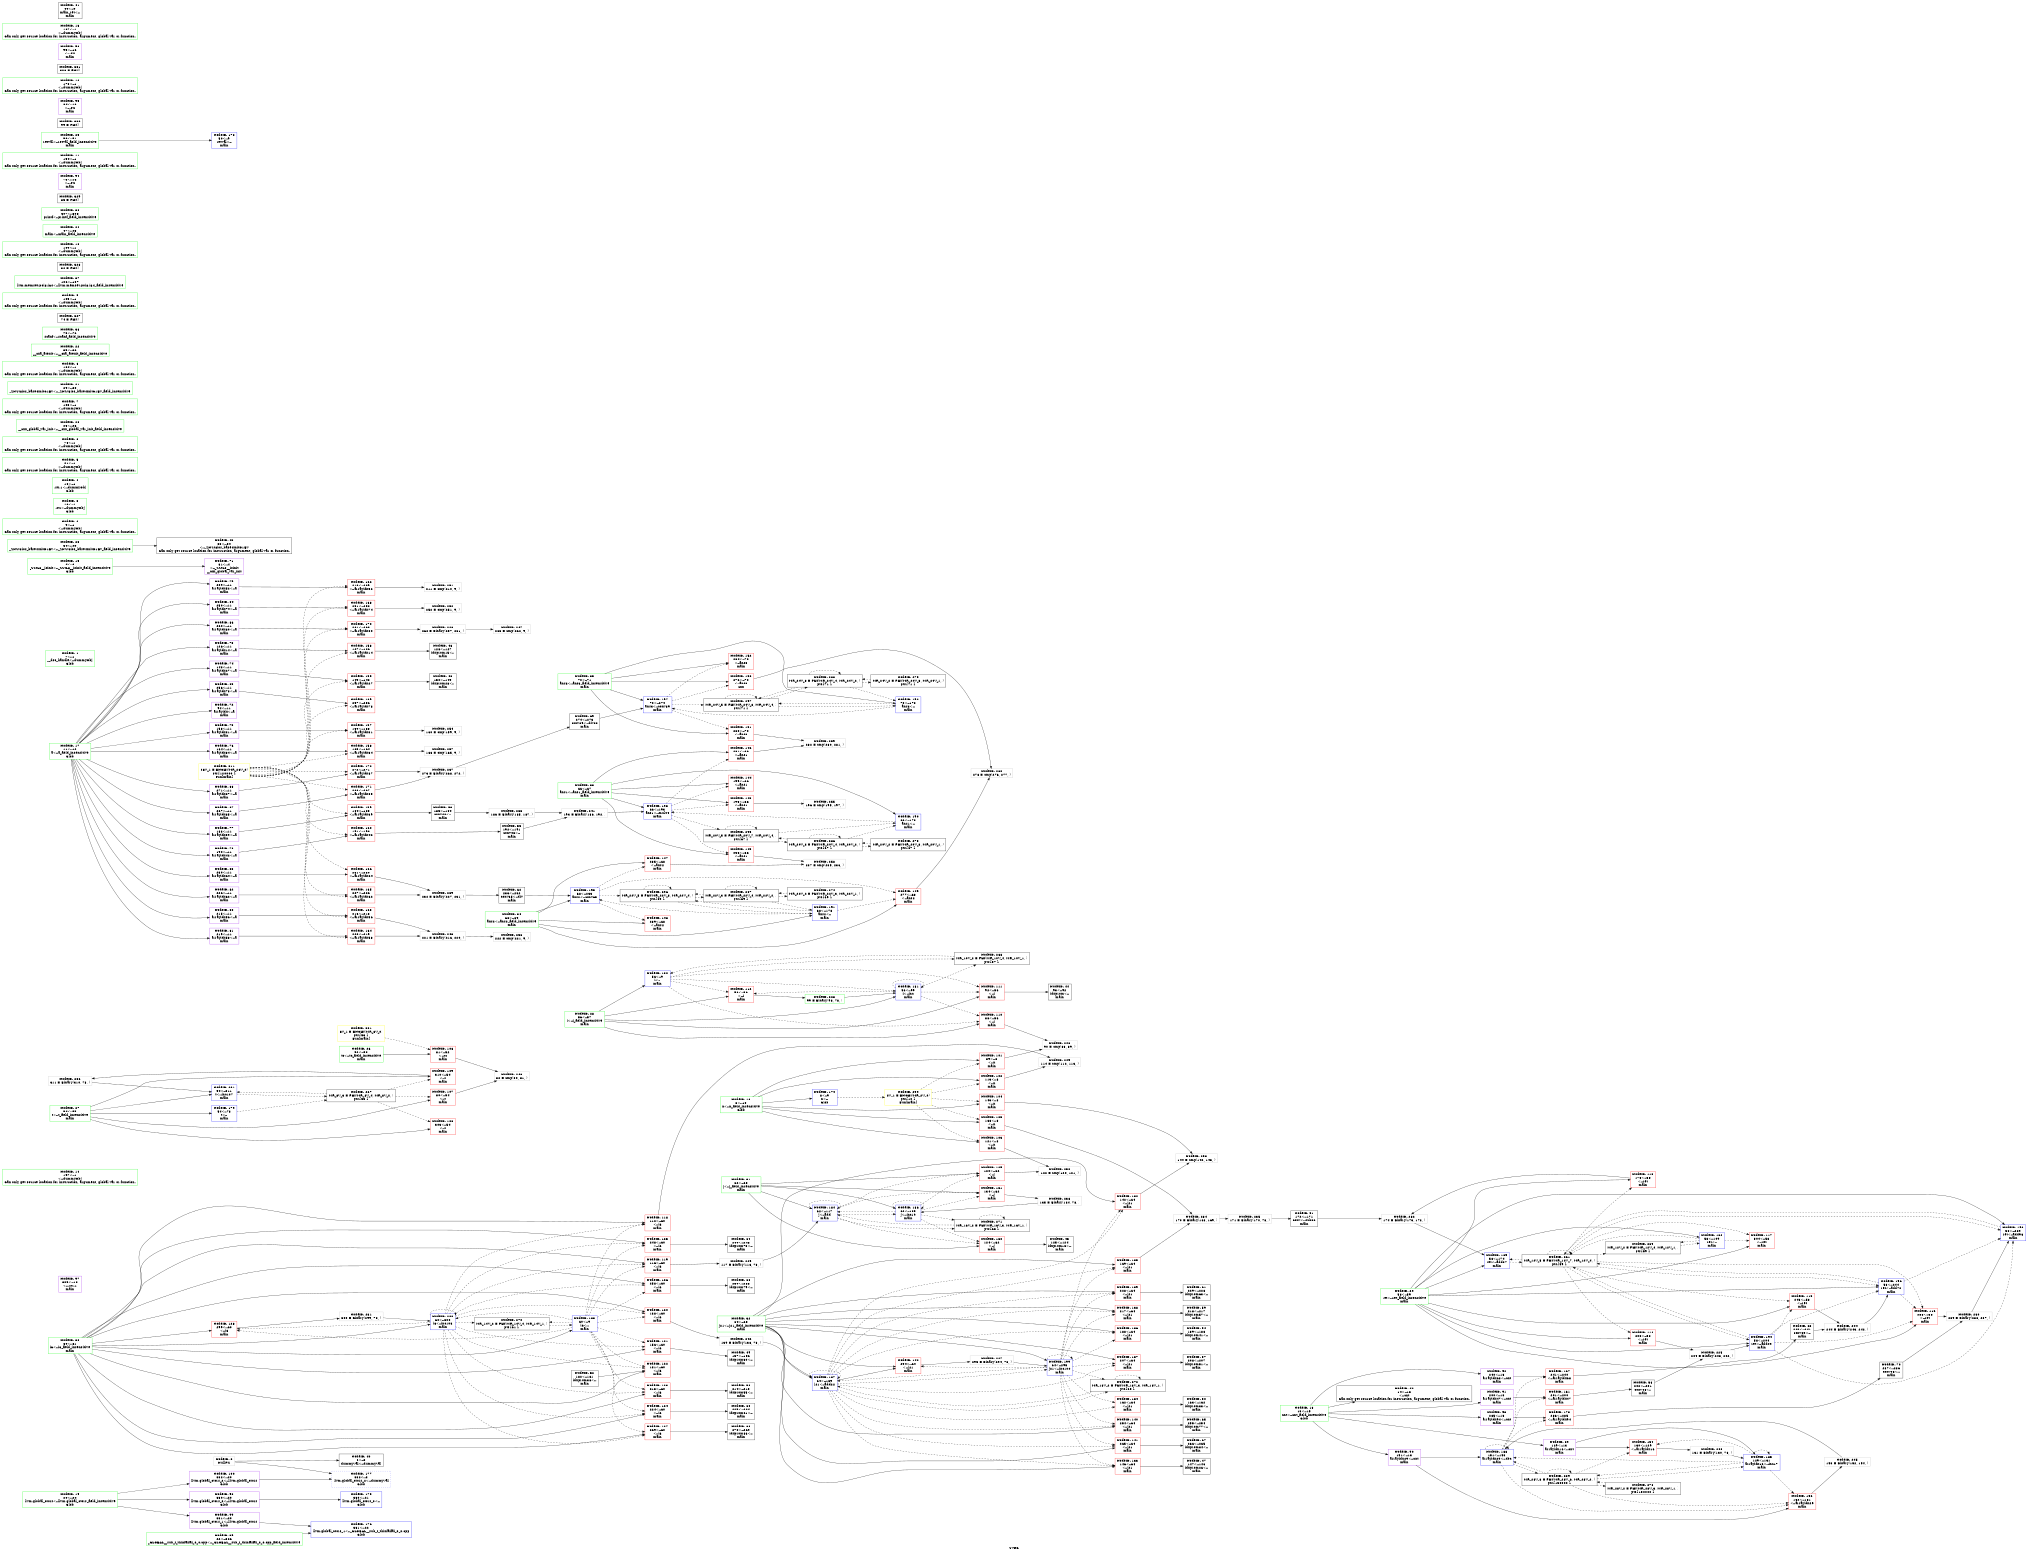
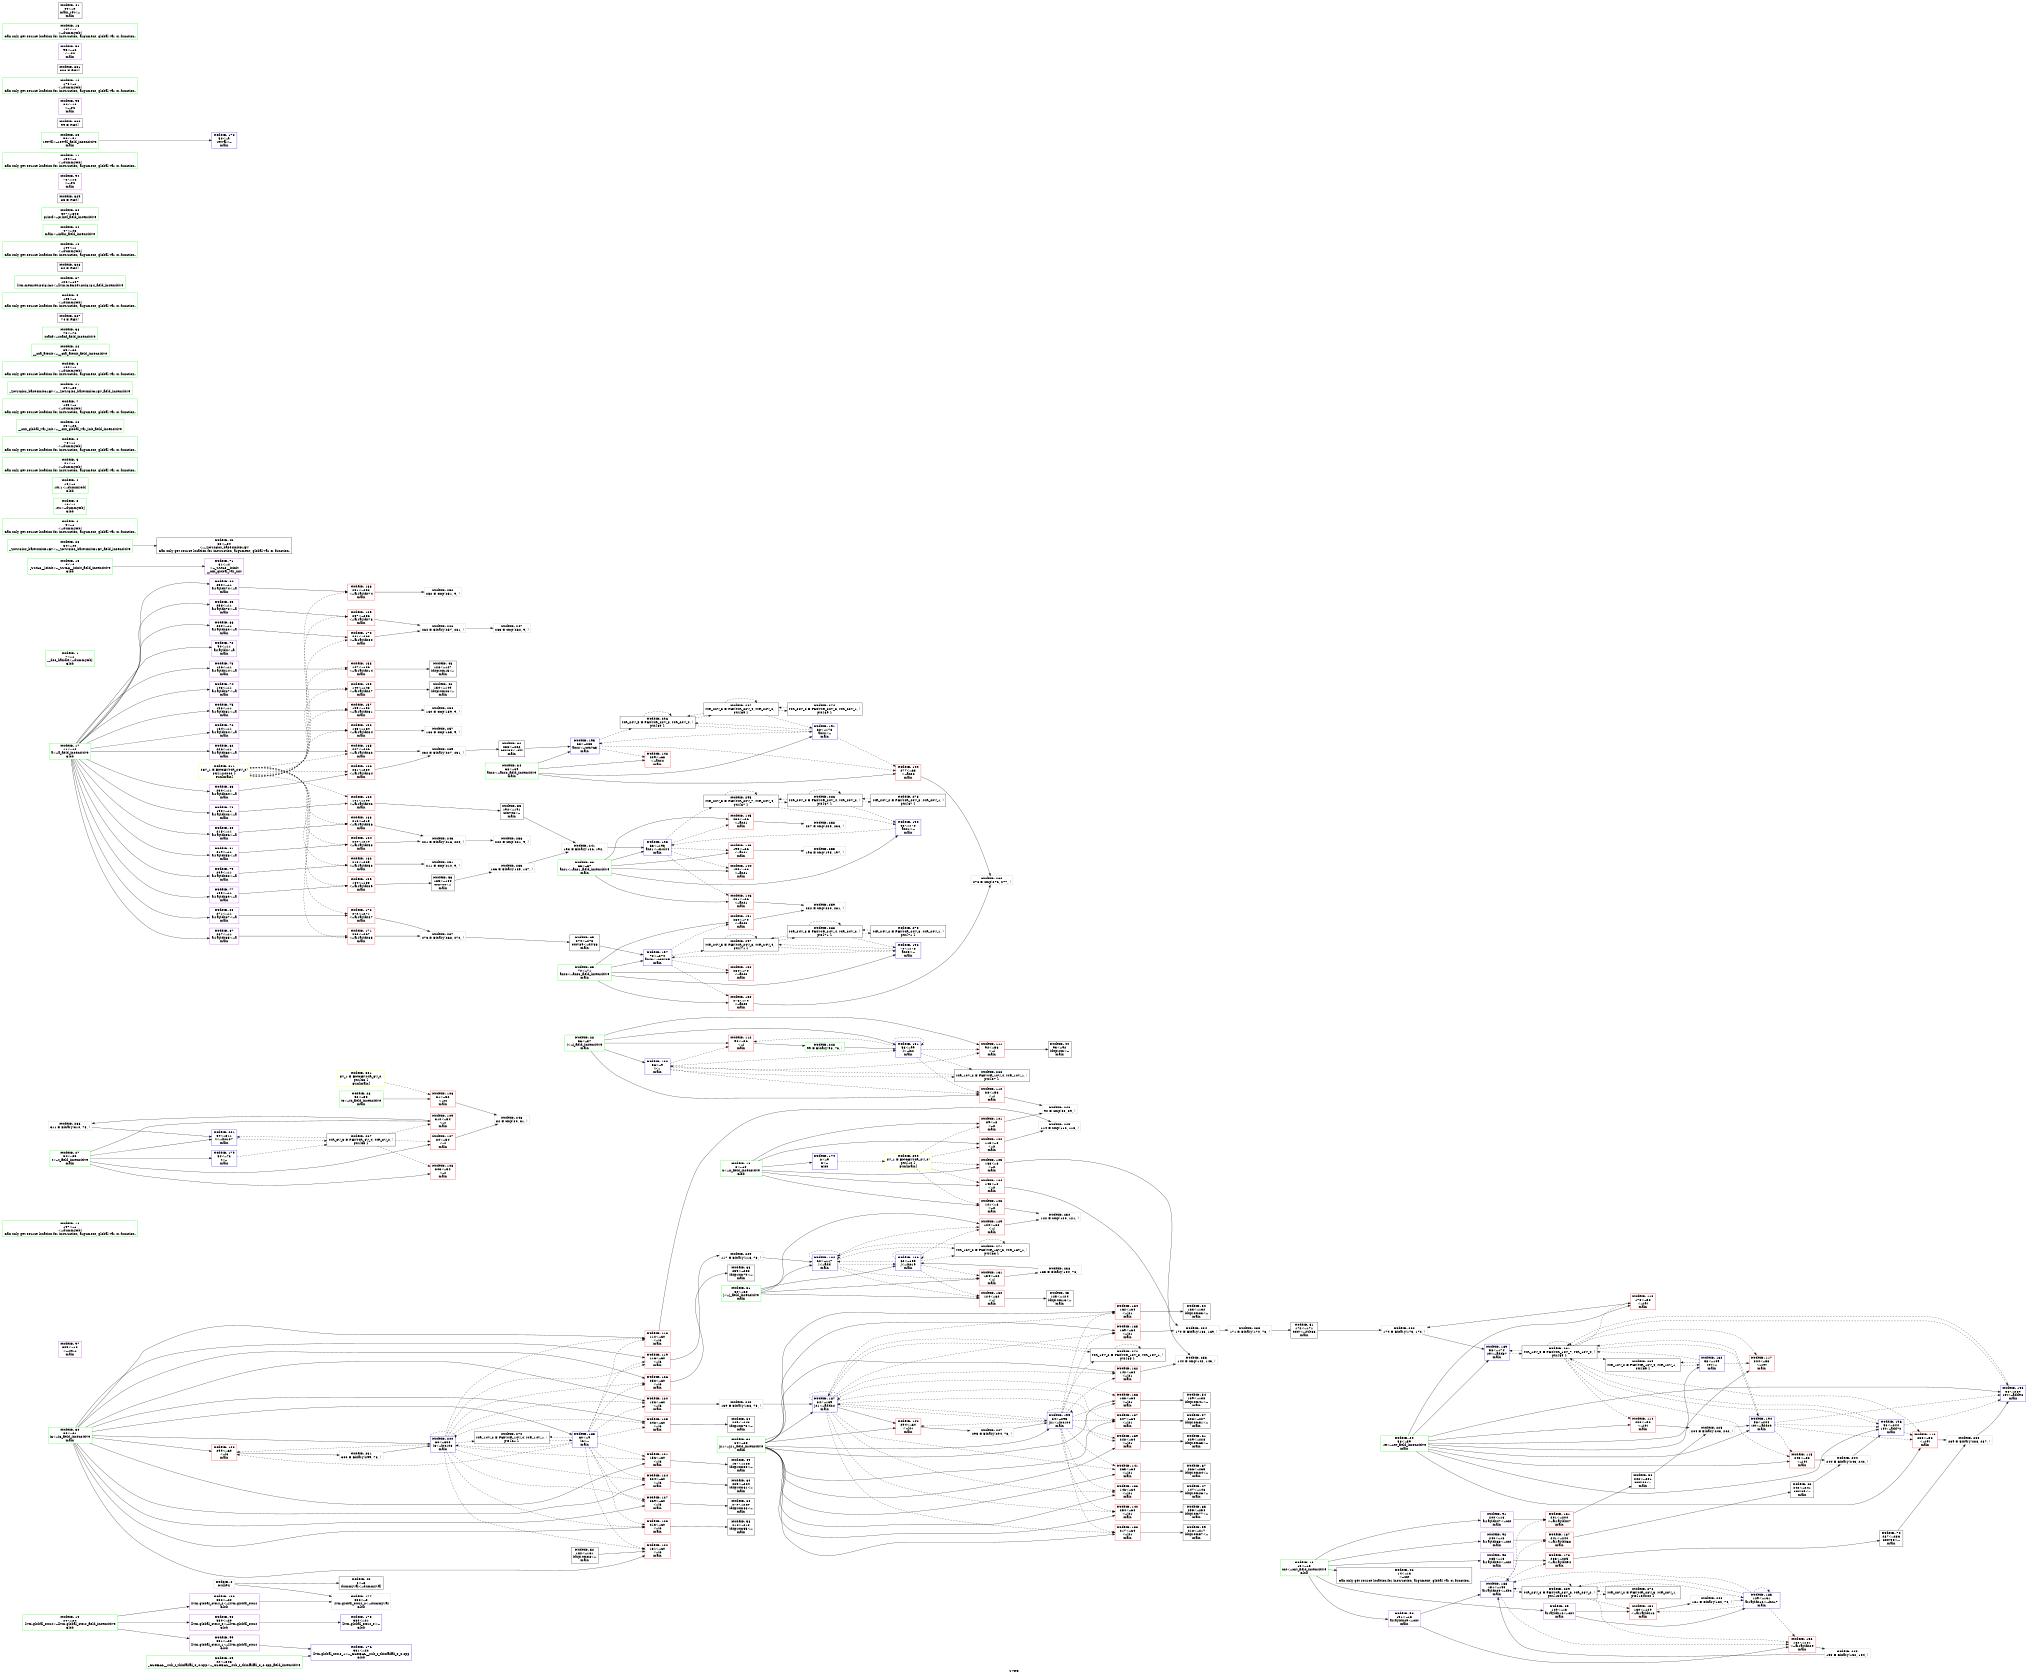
none -> (396, 622)
(741, 687) -> (741, 1008)
(658, 864) -> none
none -> (891, 1313)
